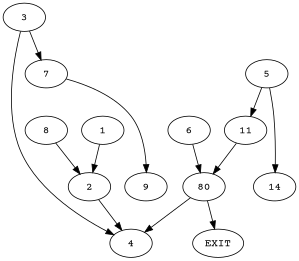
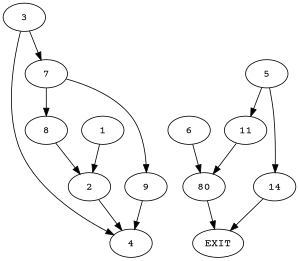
none -> (46, 98)
none -> (250, 212)
(171, 213) -> (140, 211)
